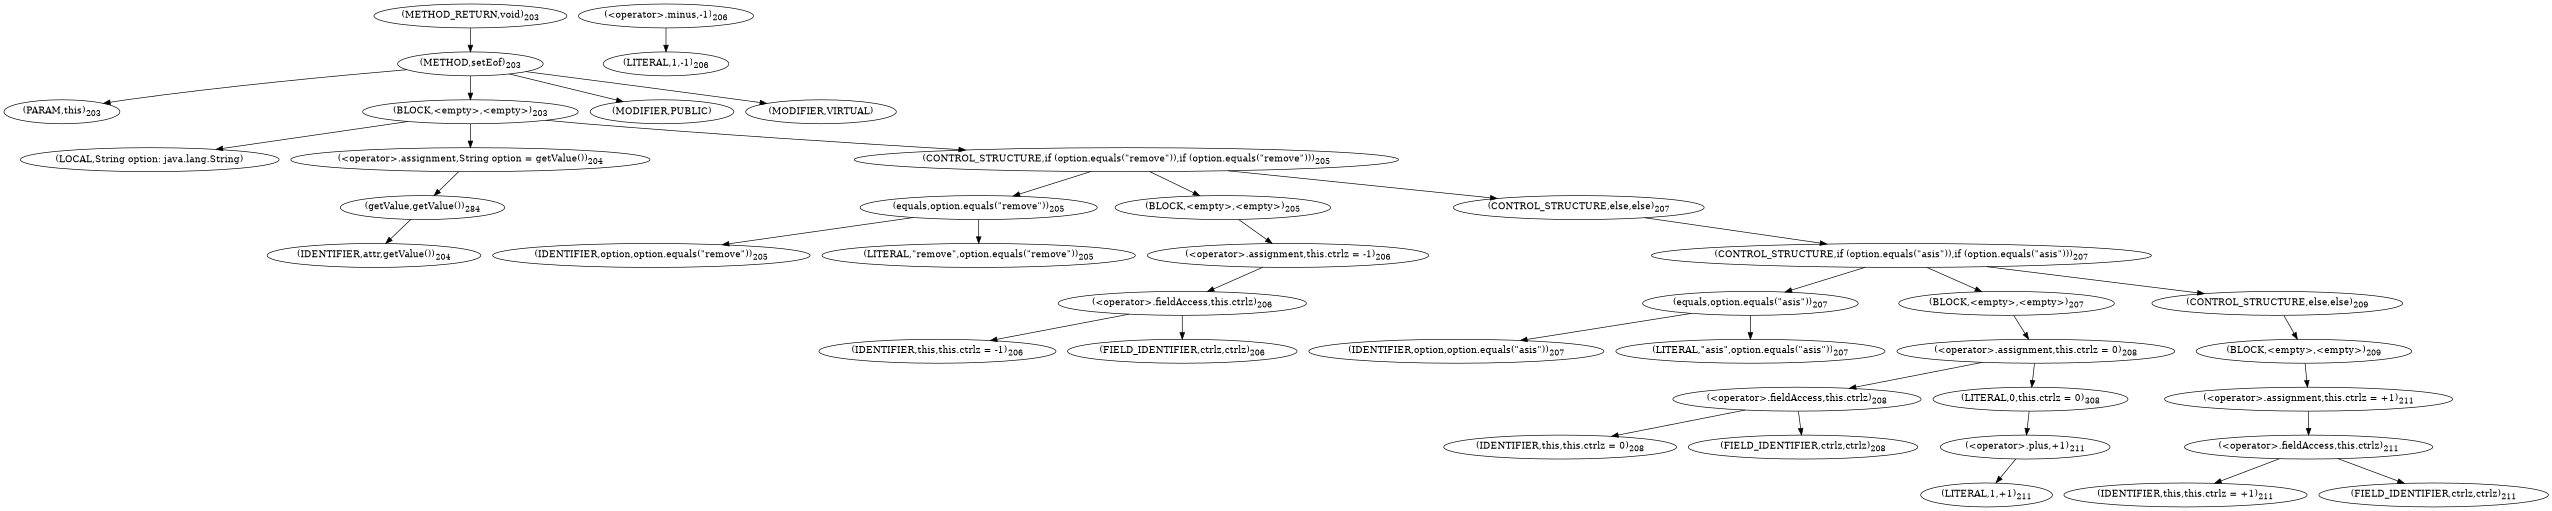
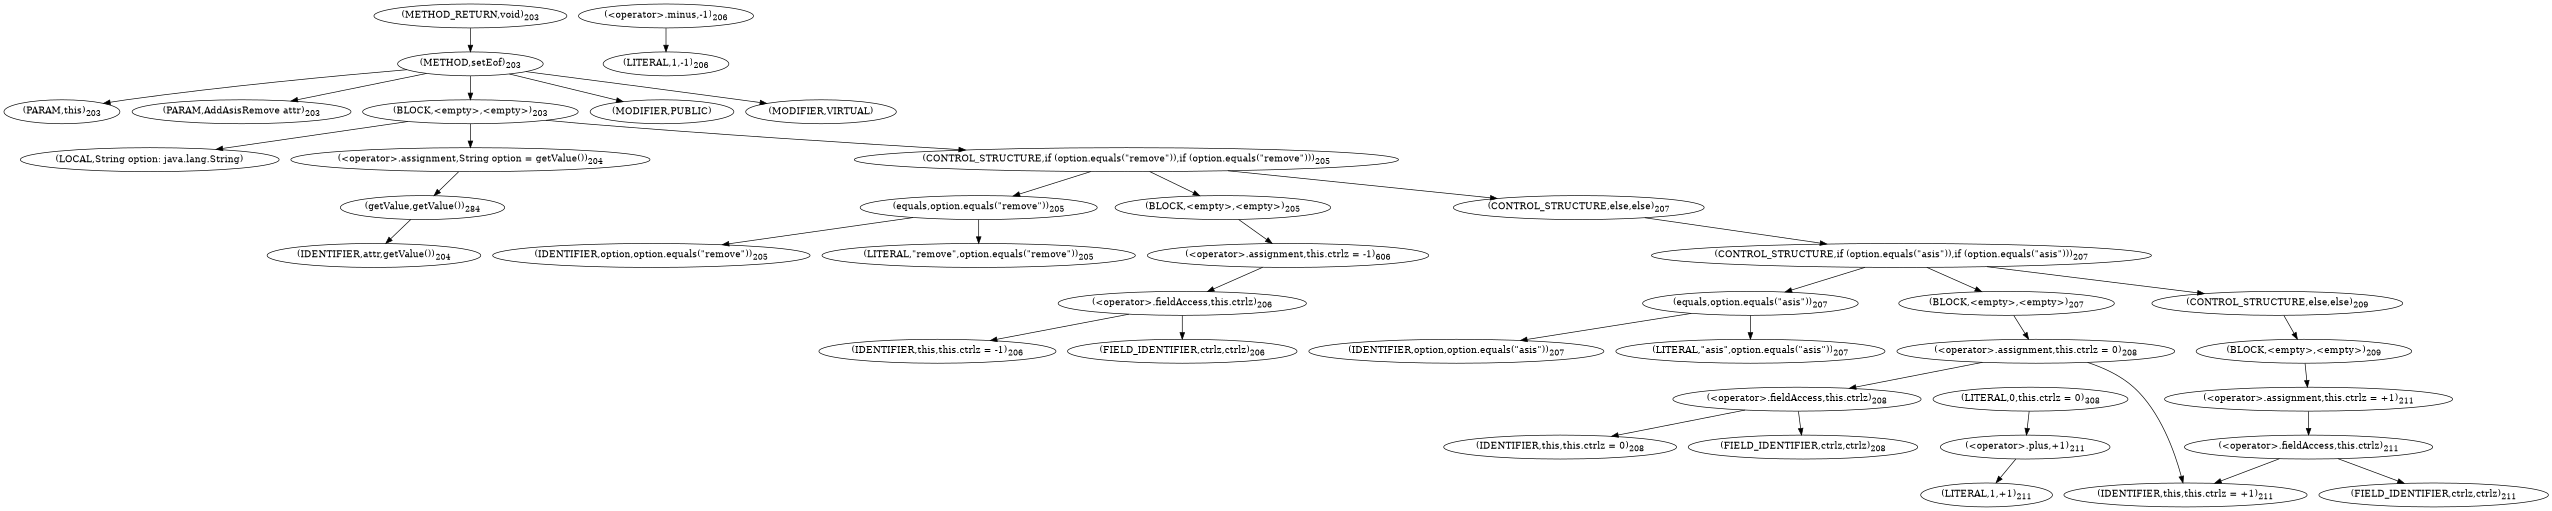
none -> (242, 112)
(1383, 254) -> (1383, 254)
(2034, 372) -> (2150, 406)
